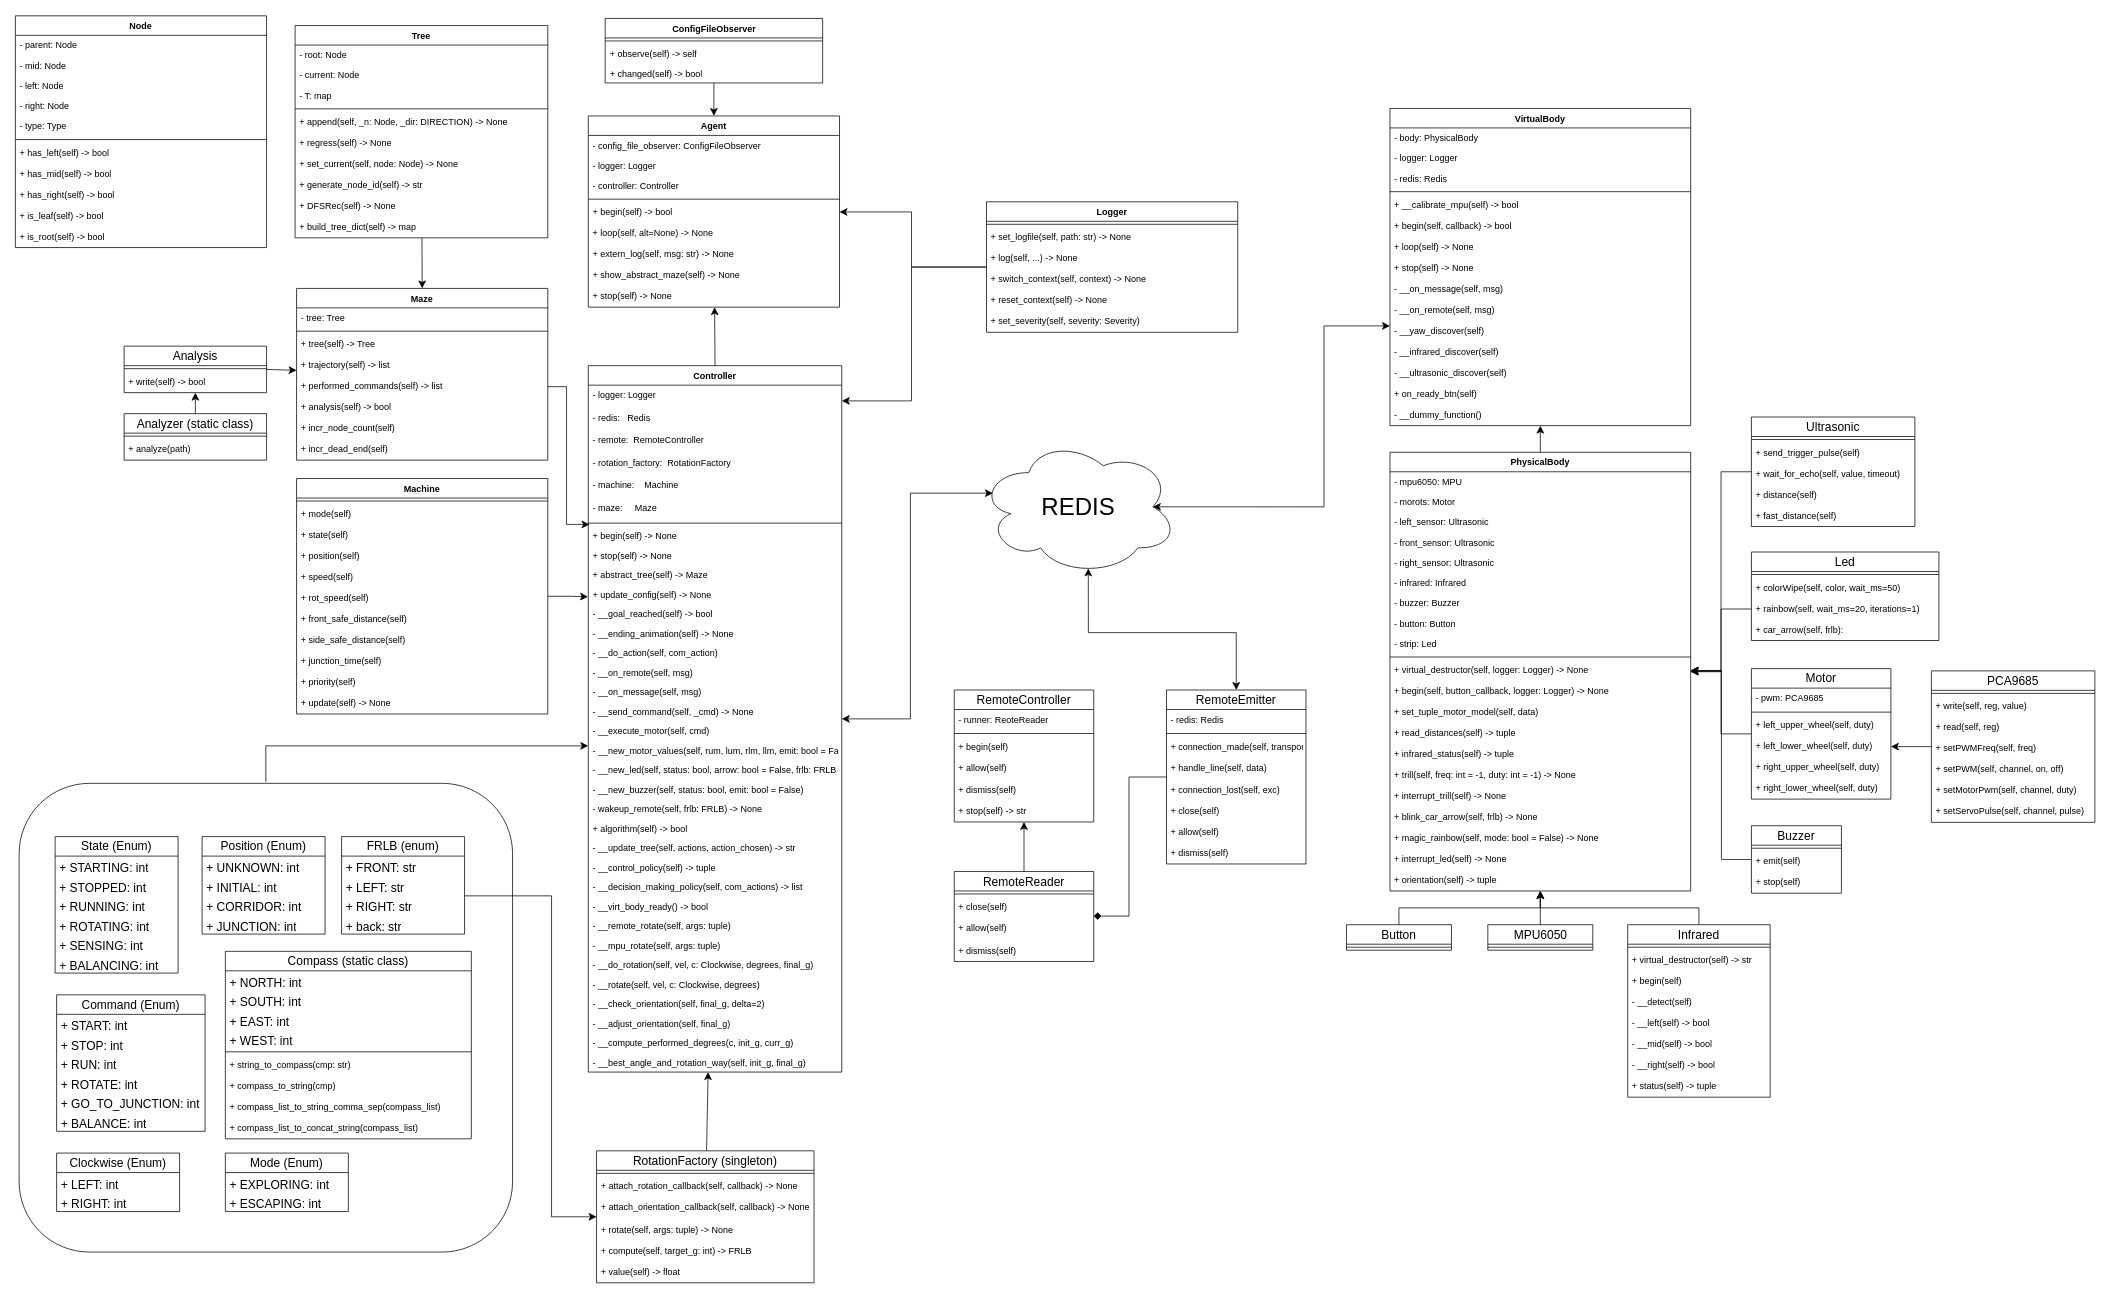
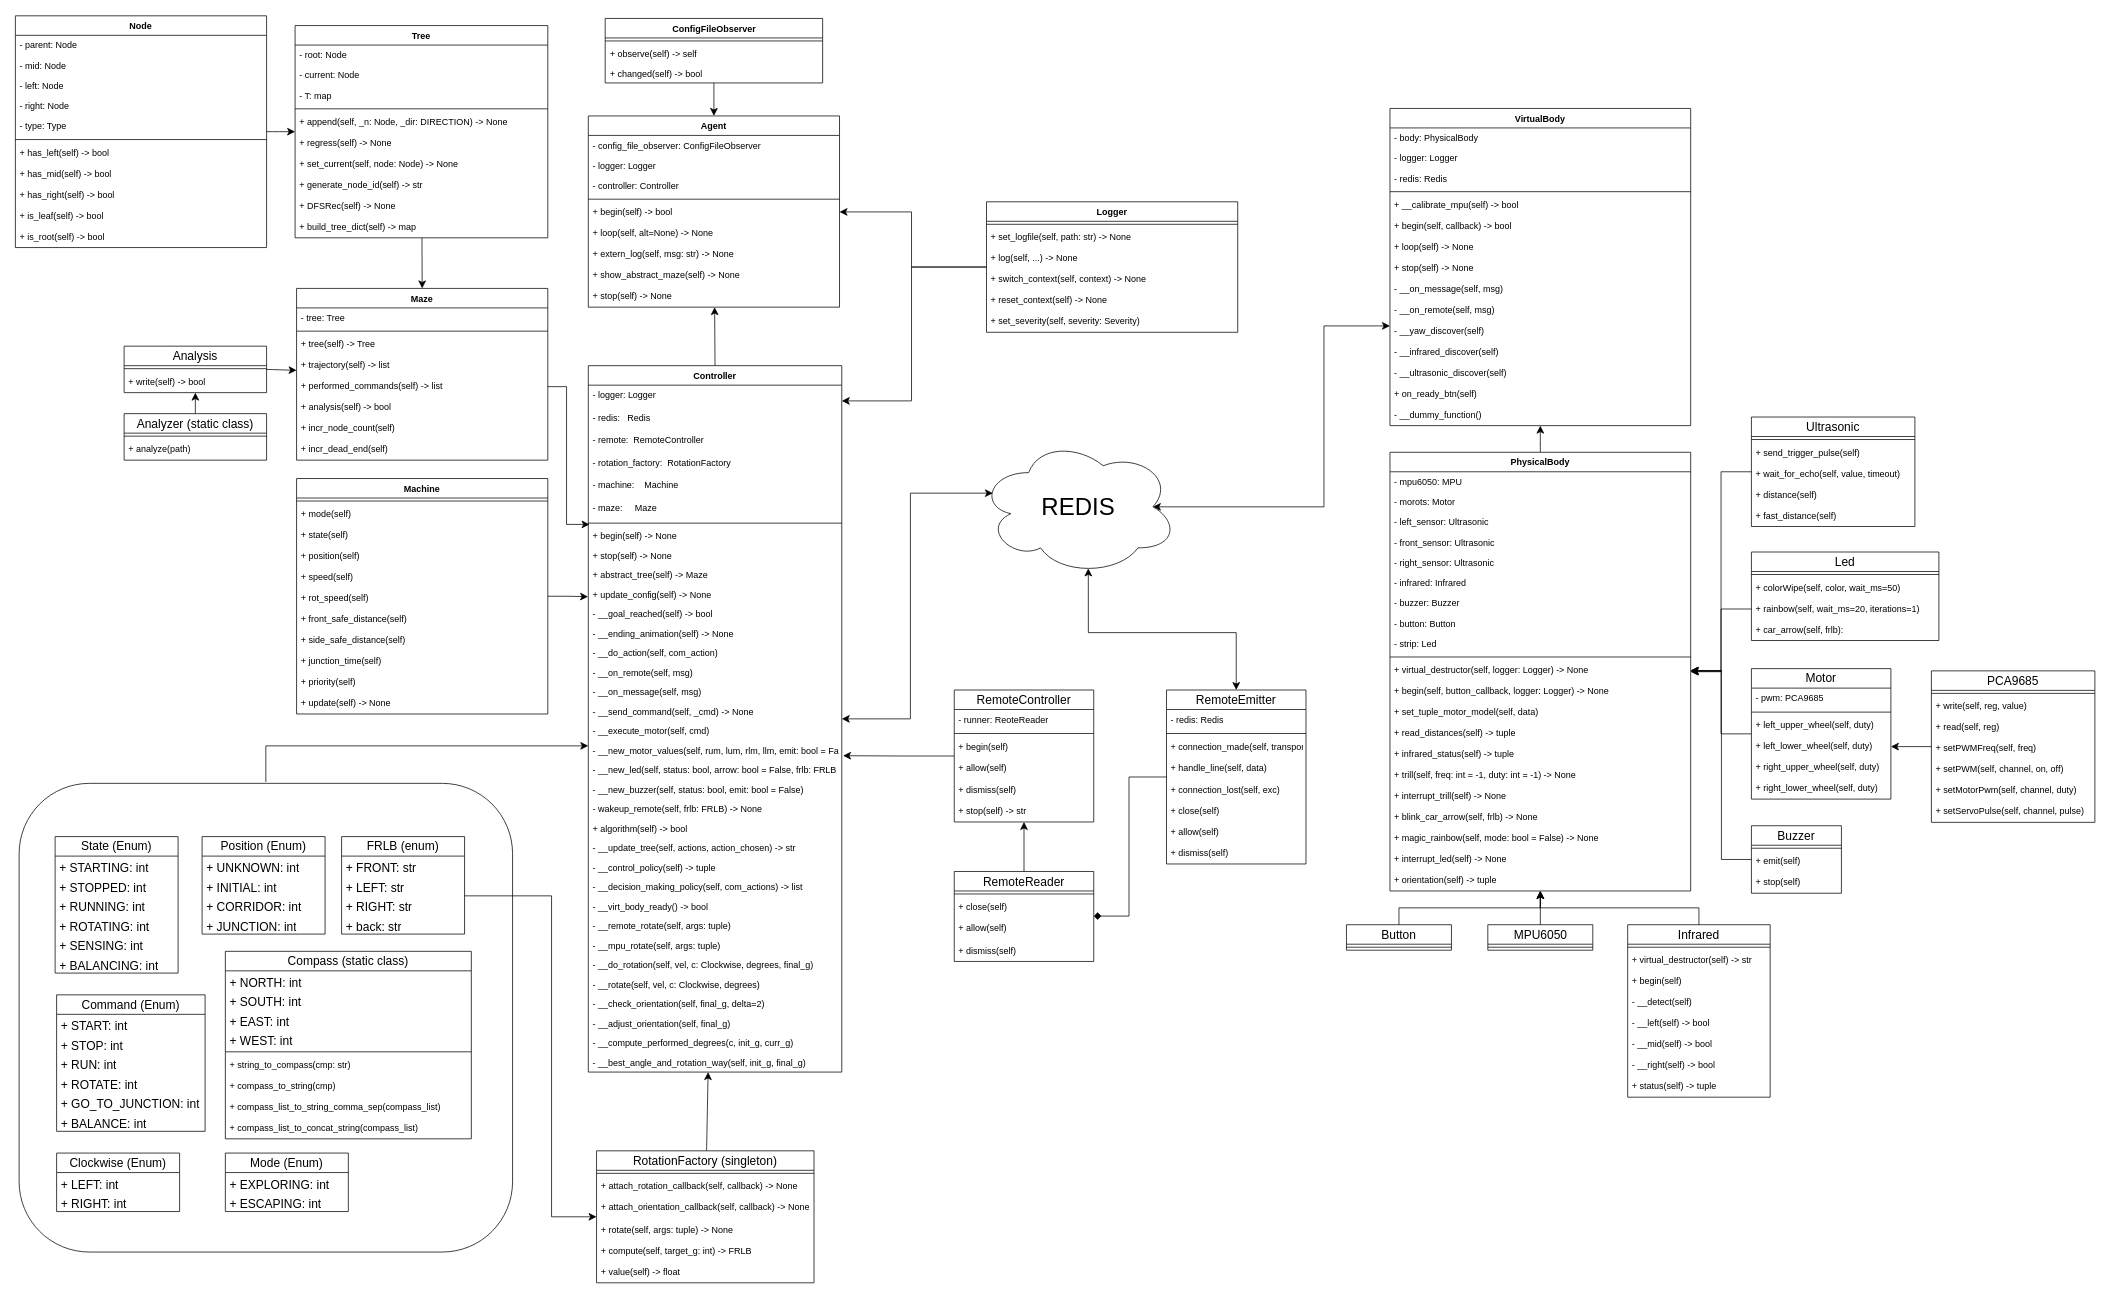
none -> (279, 132)
none -> (860, 756)
